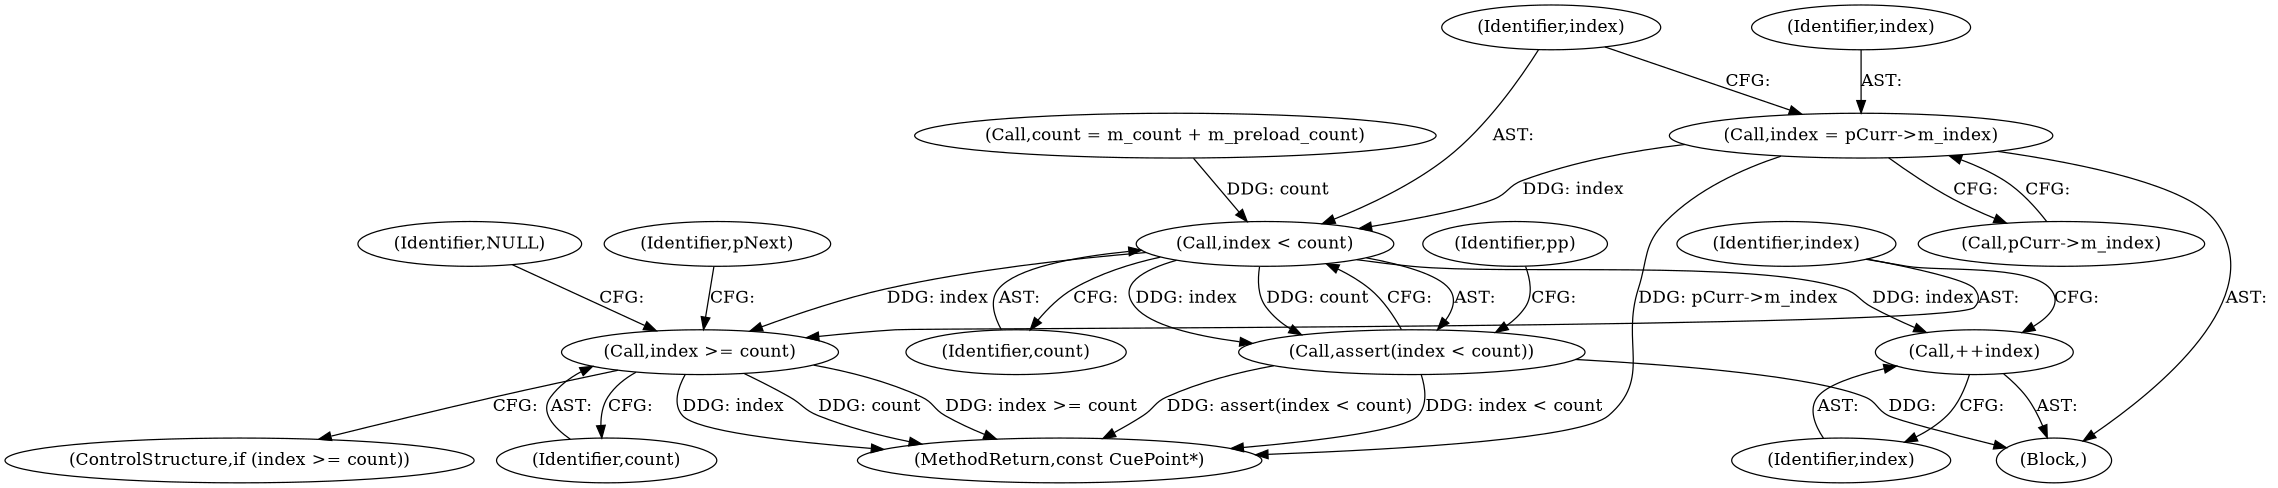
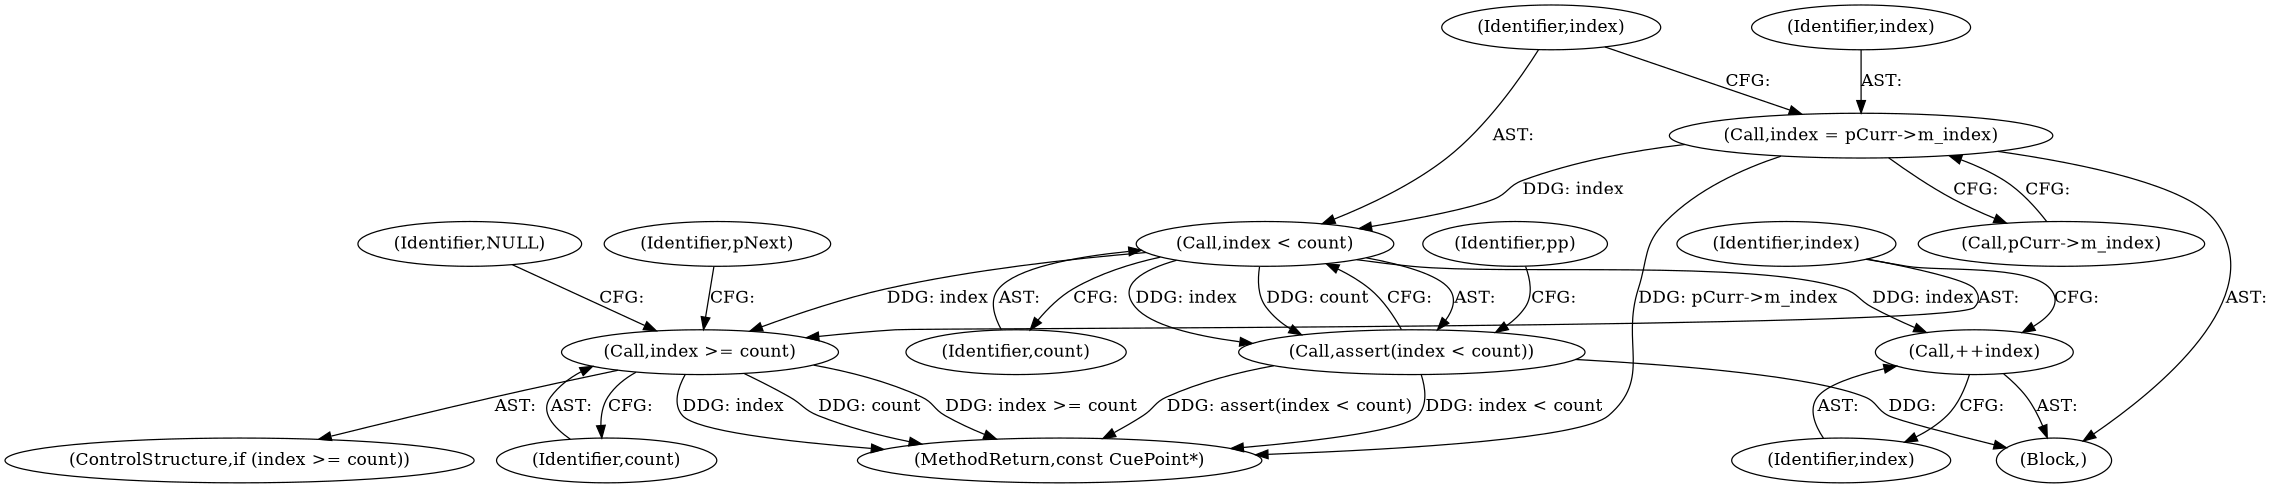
(1175, 136) -> none
(518, 406) -> (518, 406)
